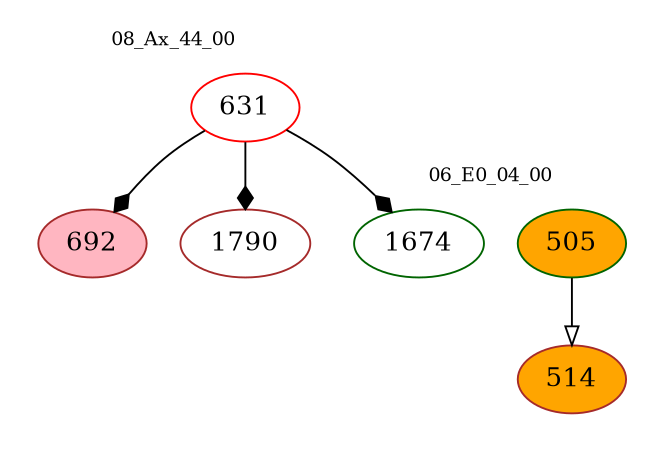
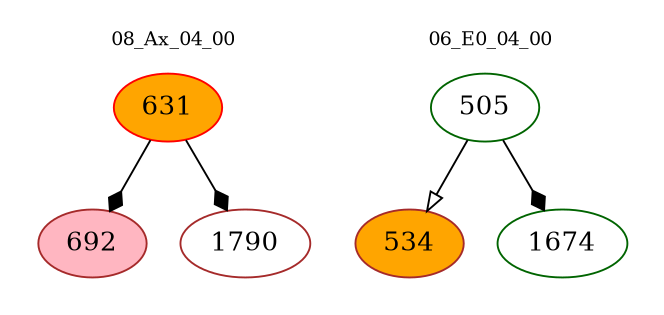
(174, 41) -> (174, 41)
(245, 108) -> (168, 108)
(313, 145) -> (518, 165)
(572, 243) -> (485, 108)
(572, 379) -> (410, 243)
